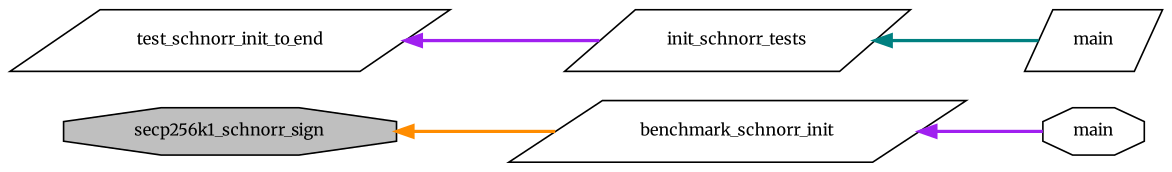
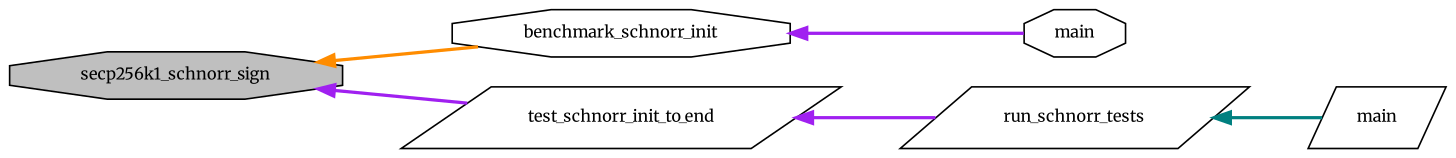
(738, 41) -> (1075, 118)
none -> (401, 97)
(738, 131) -> (621, 33)
